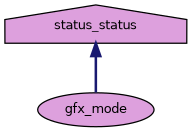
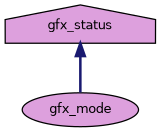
(96, 26) -> (80, 26)
